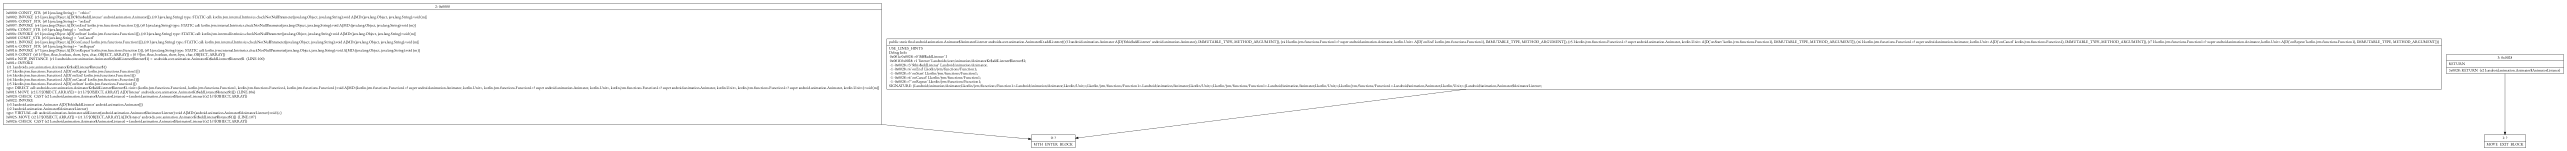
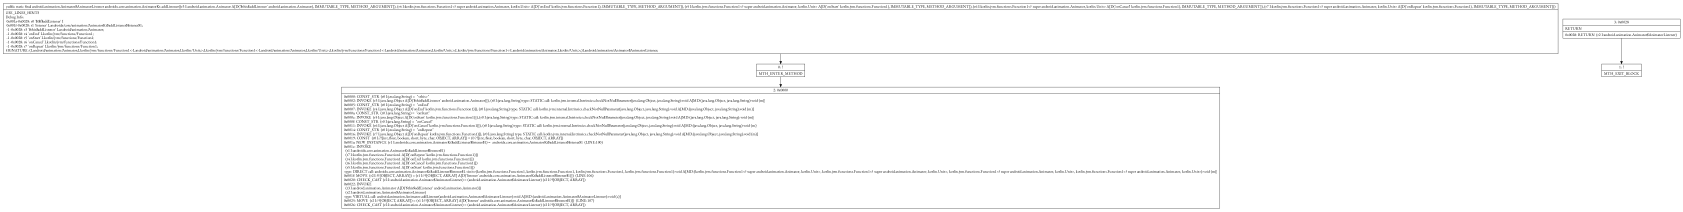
(955, 132) -> (781, 81)
(1053, 144) -> (781, 73)
(2505, 144) -> (1622, 73)
